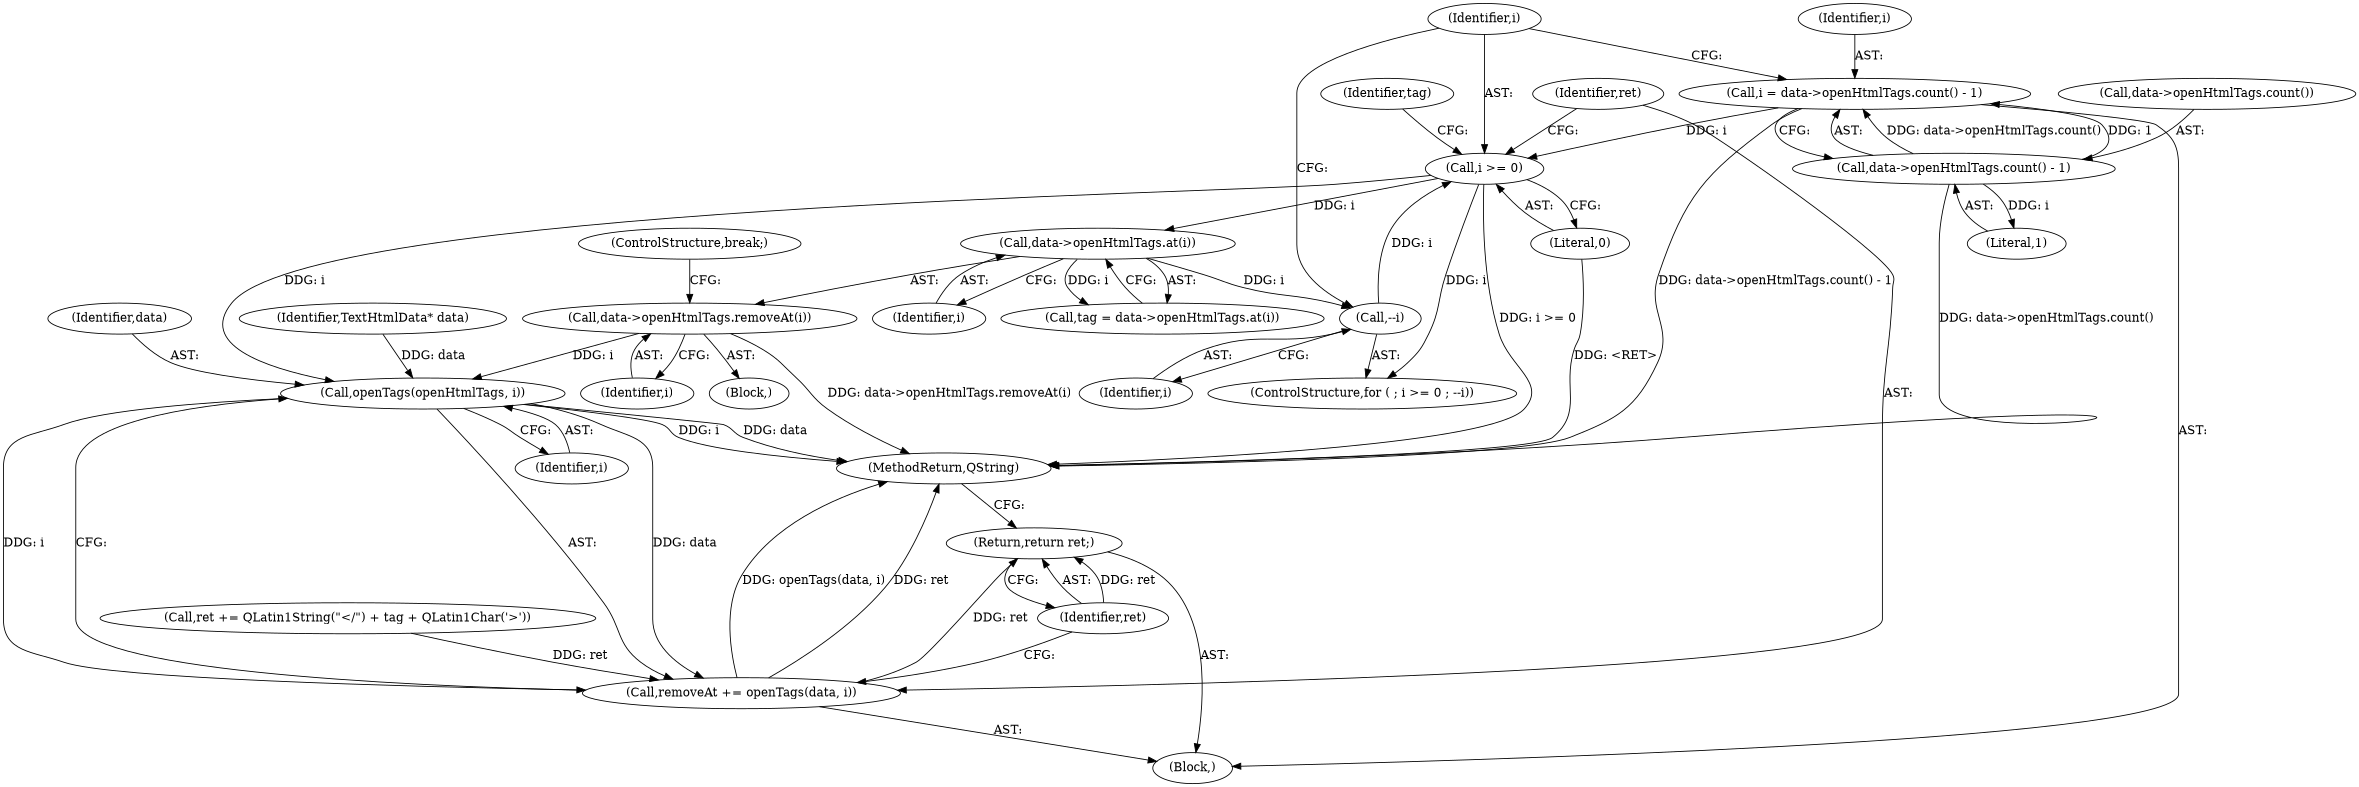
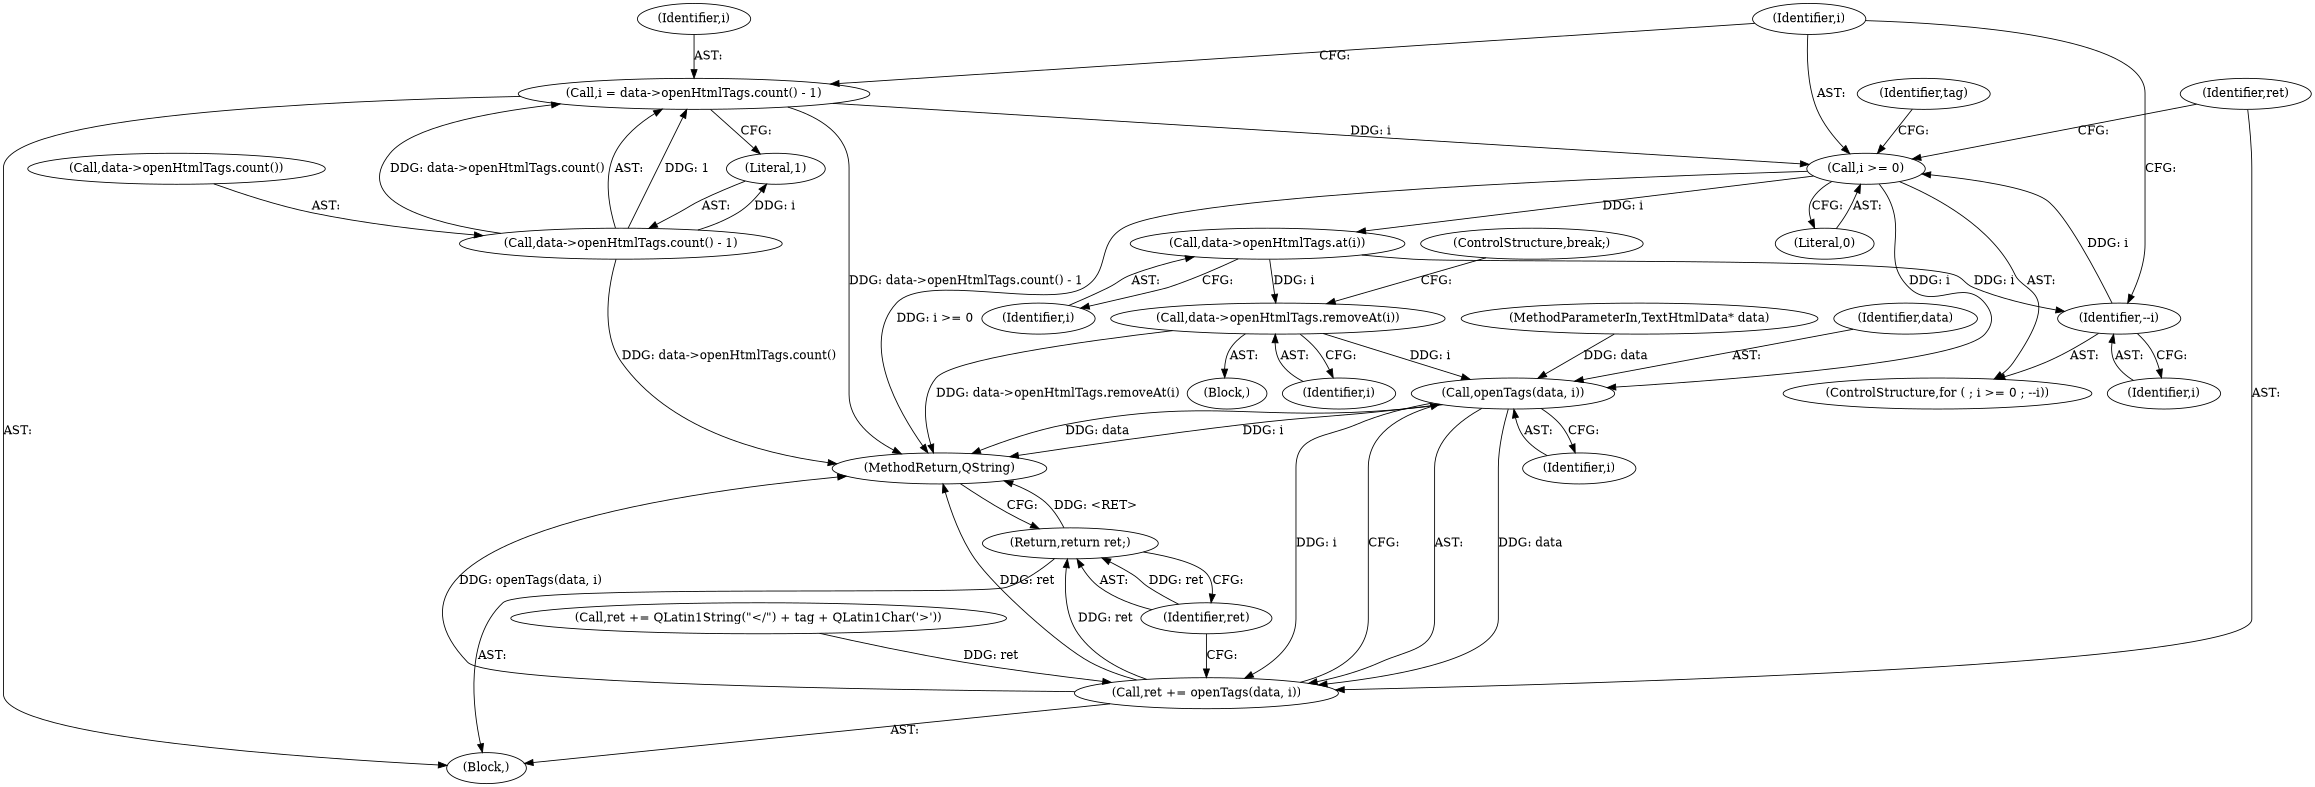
(1782, 140) -> (732, 129)
(927, 281) -> (1294, 281)
(1466, 281) -> (2043, 281)
(373, 319) -> (1640, 319)
(1162, 319) -> none
(1380, 319) -> (2119, 319)
(423, 394) -> (1513, 394)
(1563, 426) -> (1043, 500)
(741, 693) -> (1206, 693)
